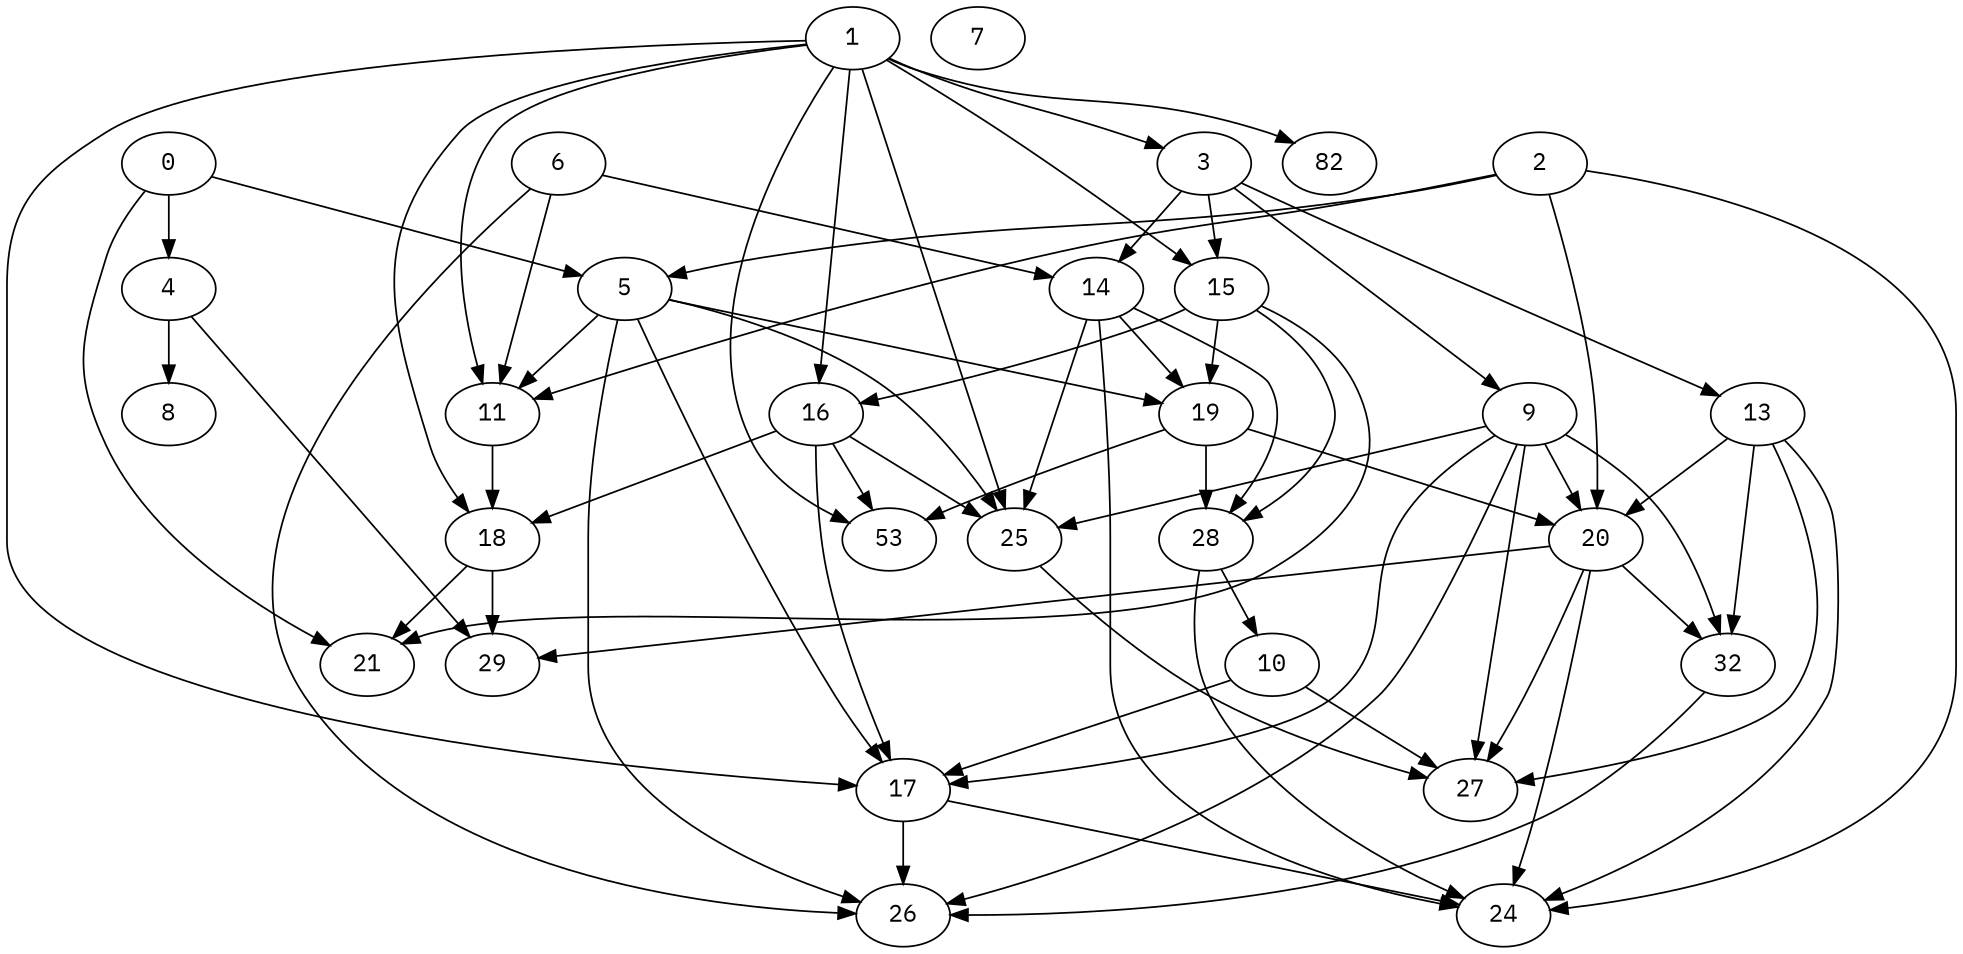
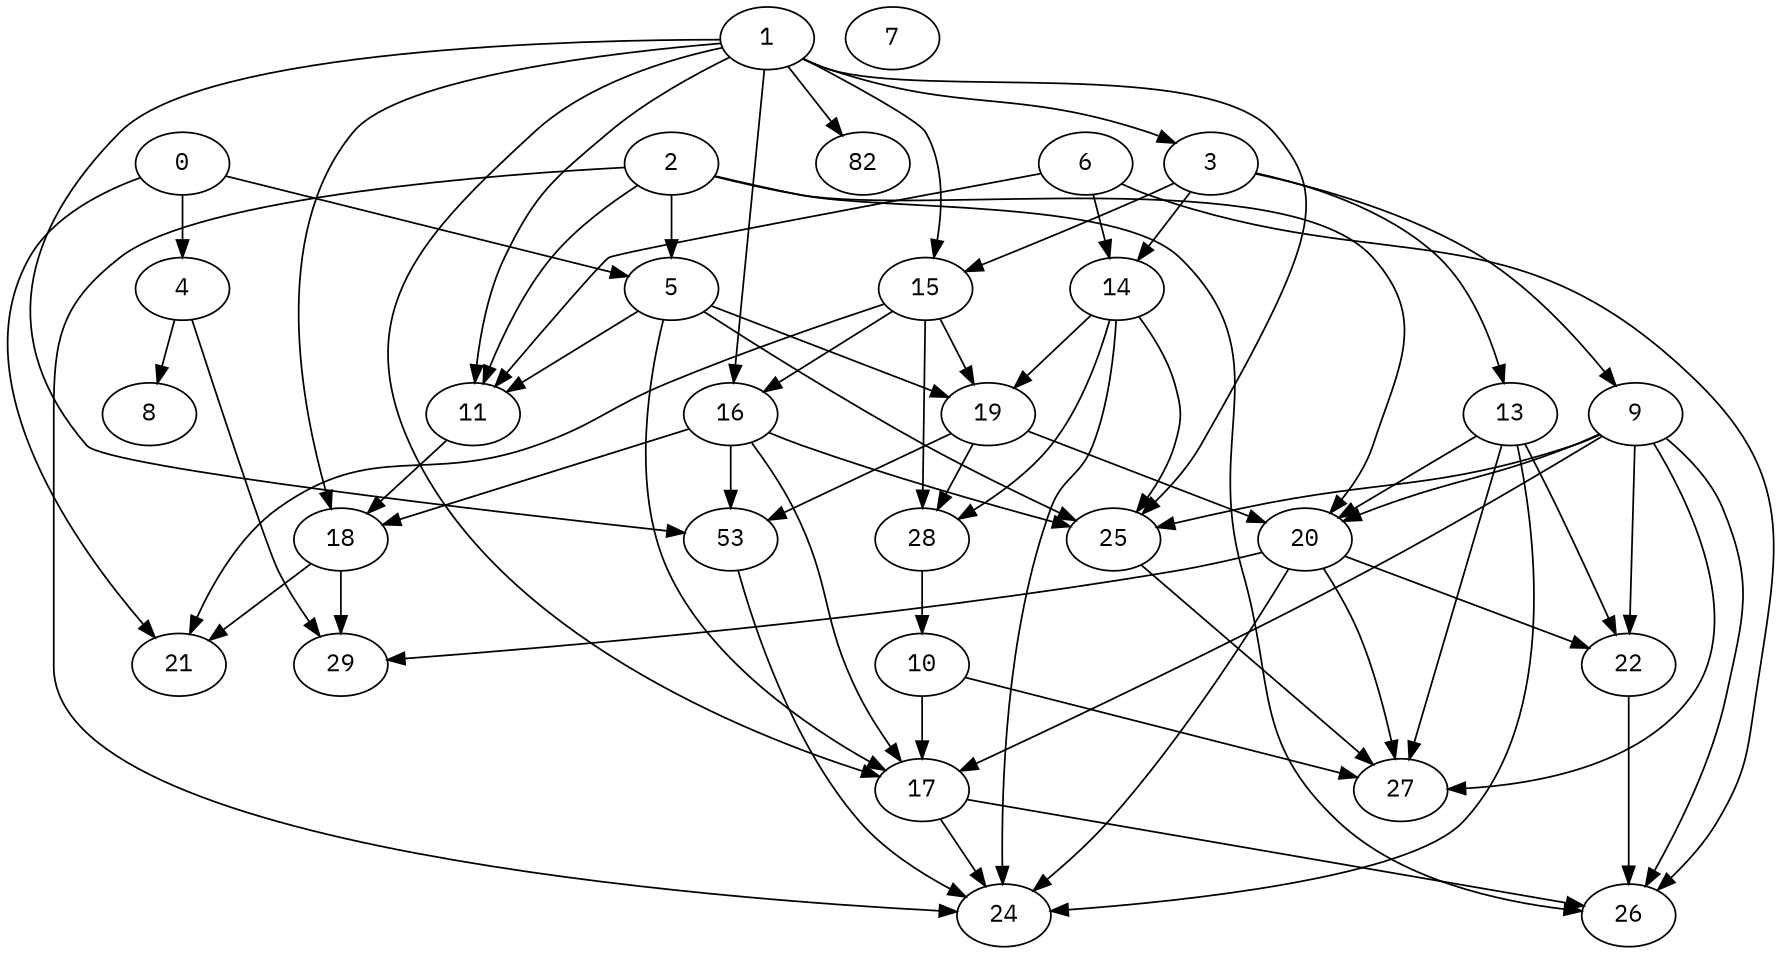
(1728, 665) -> (1629, 665)
(590, 675) -> (1233, 429)
(1257, 762) -> (802, 735)
